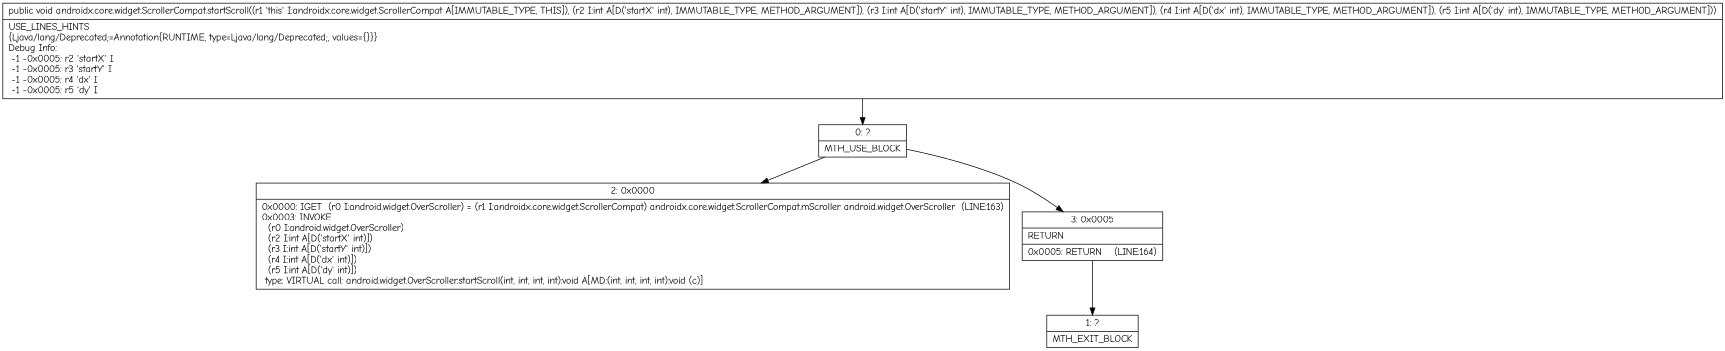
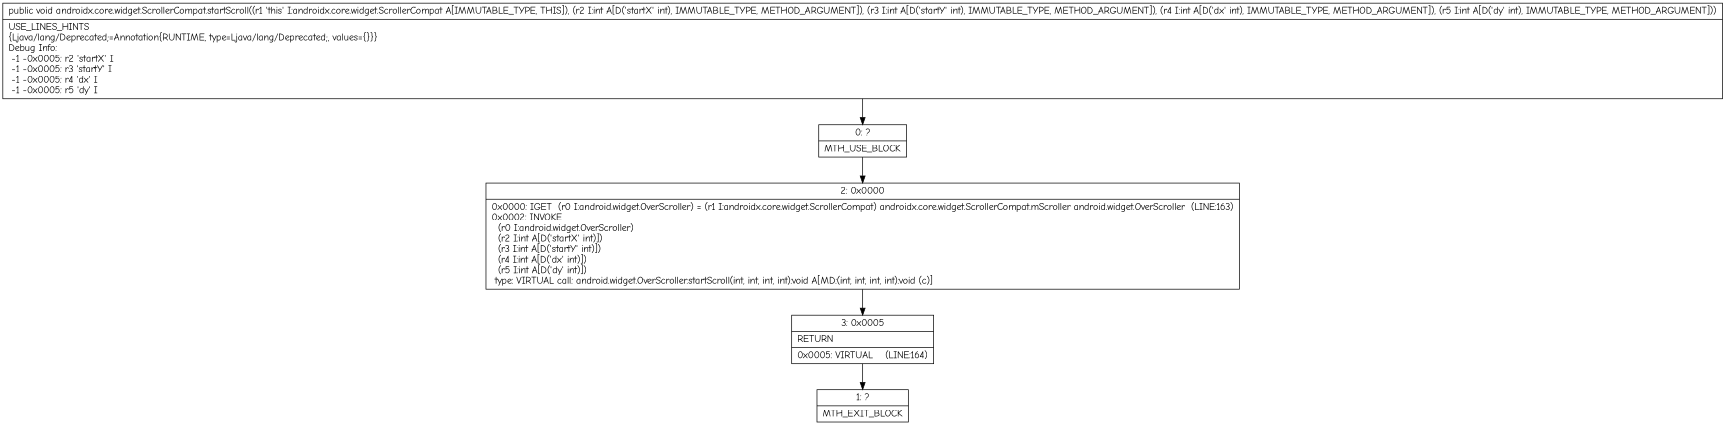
(985, 170) -> (863, 299)
(300, 218) -> (530, 218)
(1092, 252) -> (863, 355)
